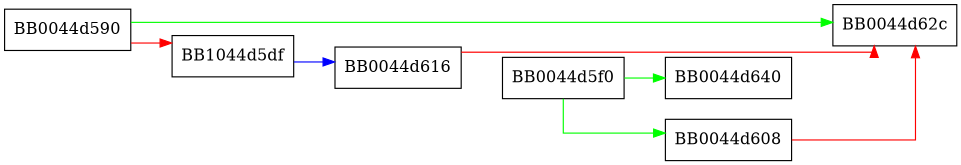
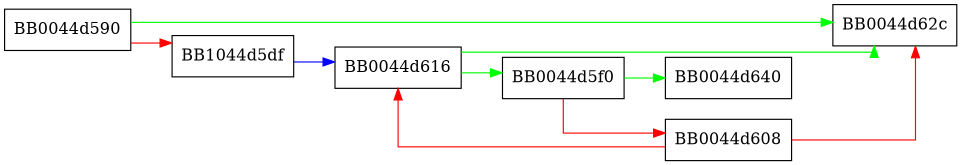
(668, 52) -> (668, 52)
none -> (476, 73)
(591, 133) -> (591, 133)
none -> (508, 147)
